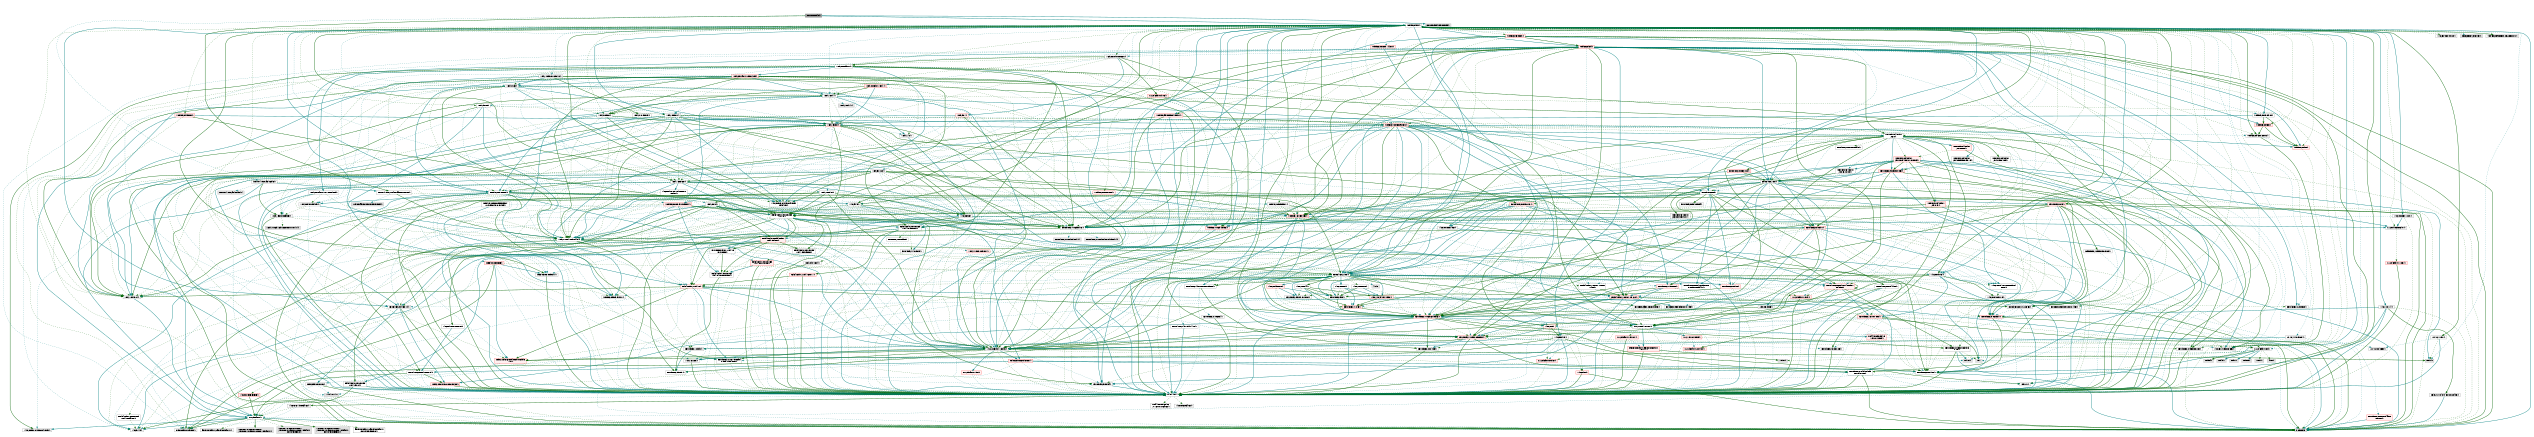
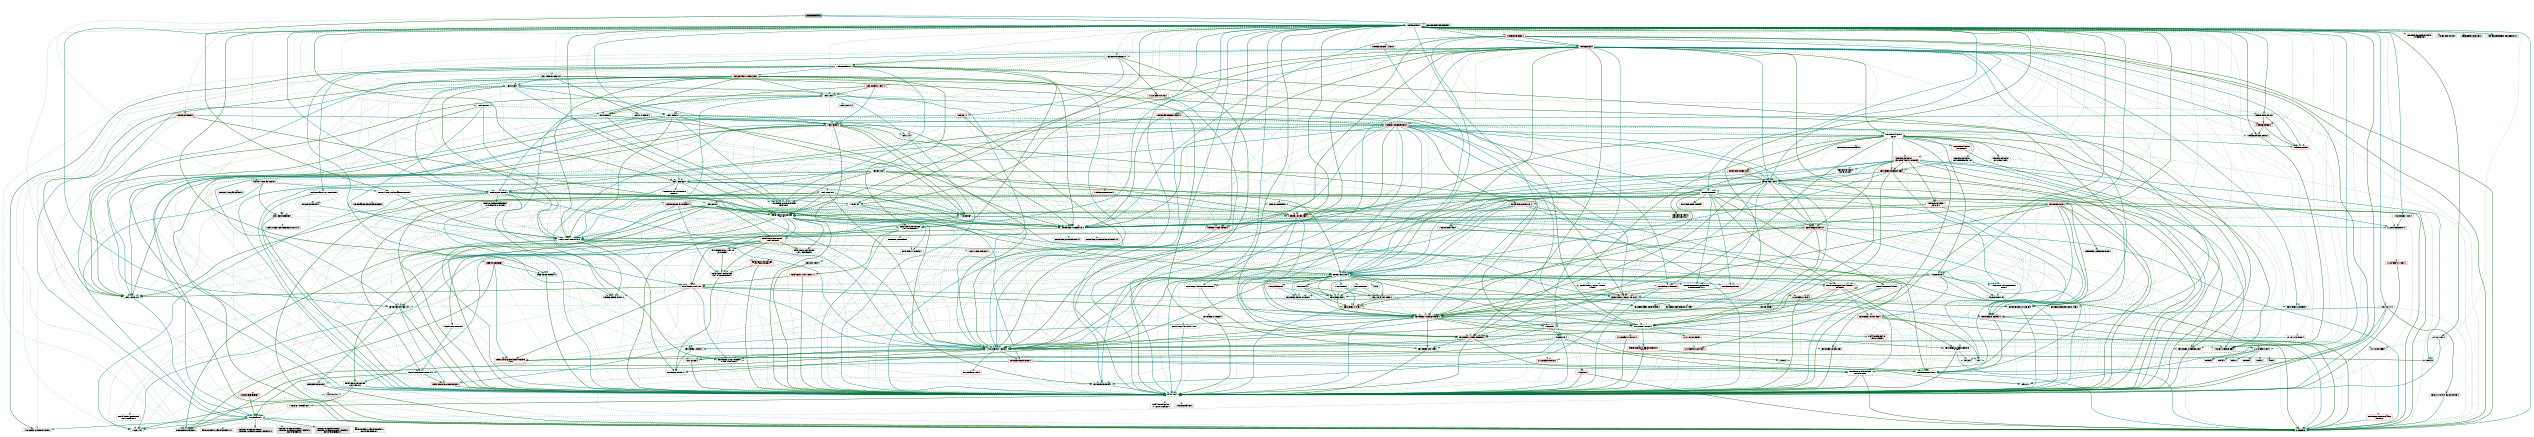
none -> (2419, 36)
(418, 198) -> (497, 197)
(773, 240) -> (773, 240)
